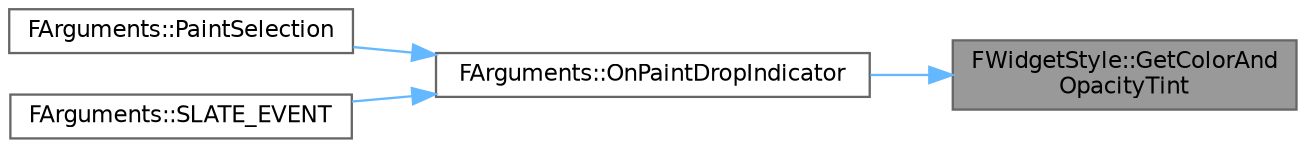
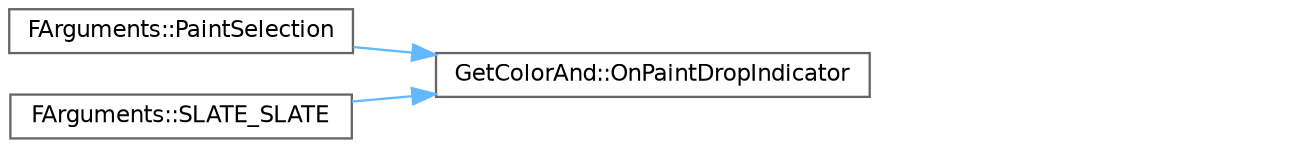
(653, 75) -> (653, 75)
(1125, 75) -> none
(181, 117) -> (181, 117)
